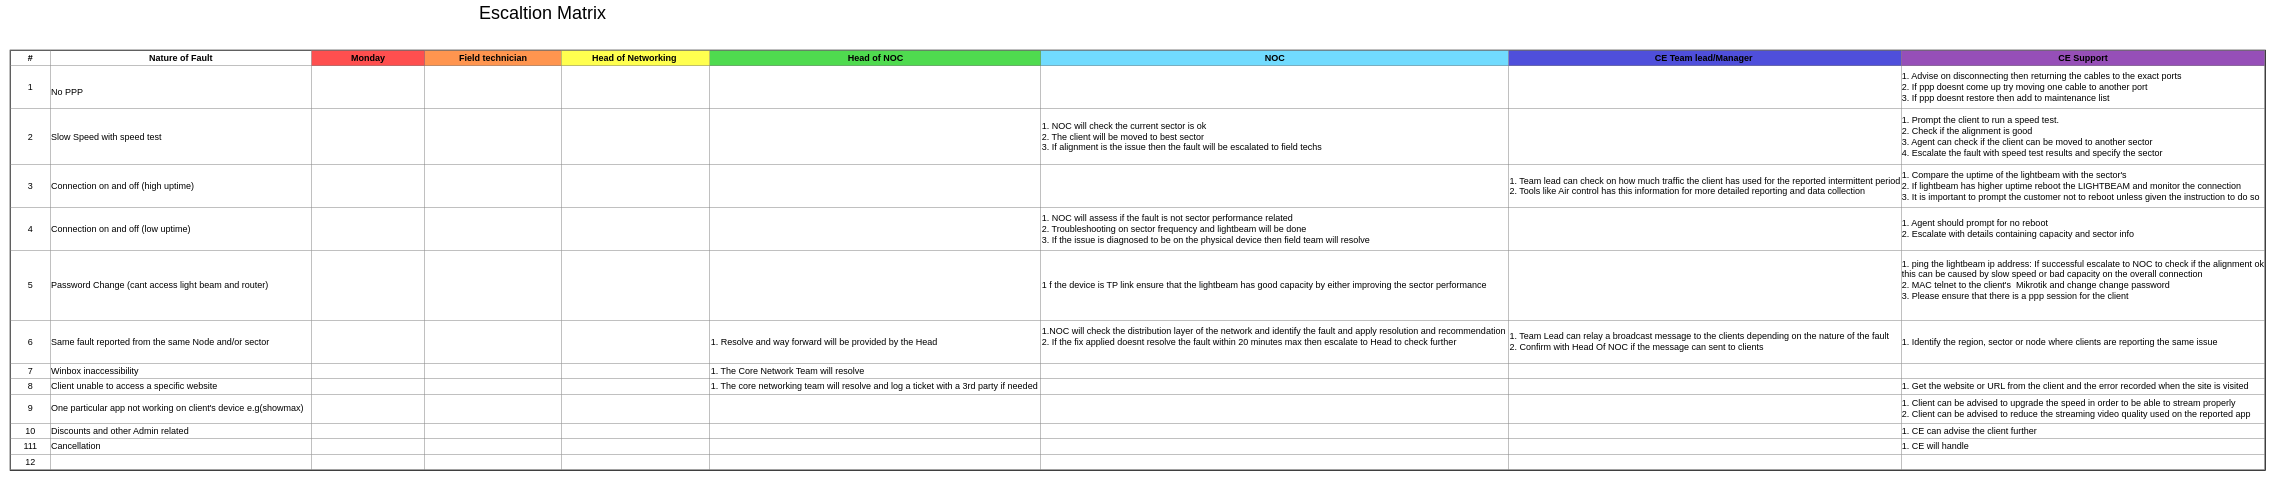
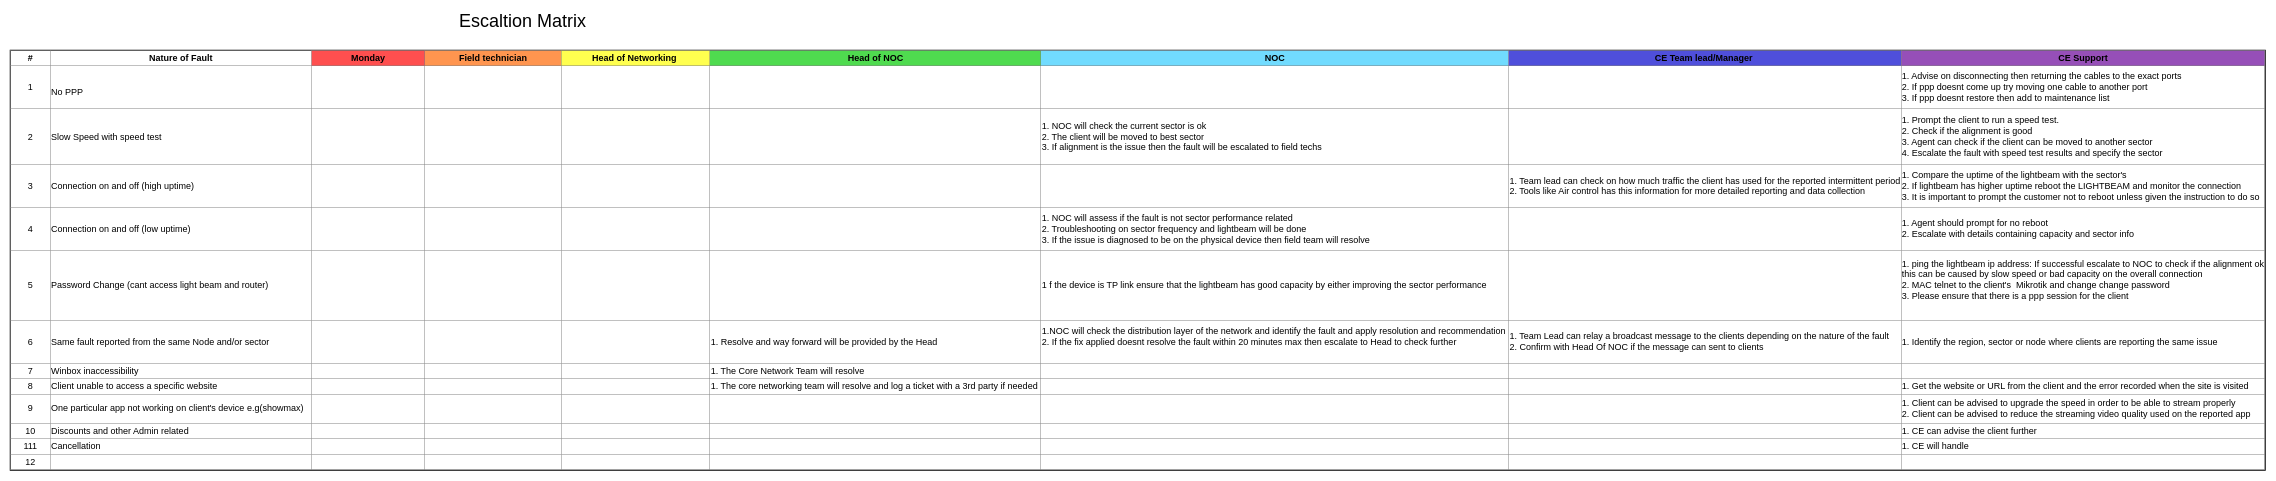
(543, 13) -> (523, 20)
